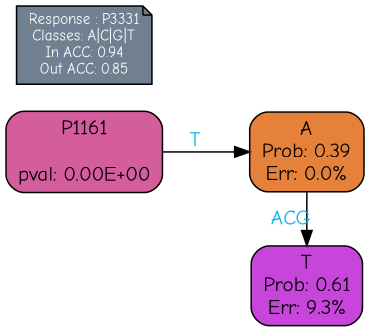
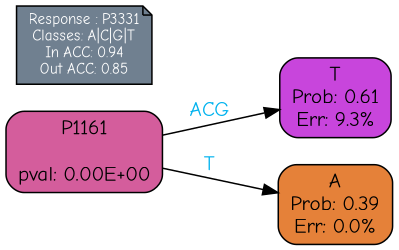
(307, 211) -> (214, 124)
